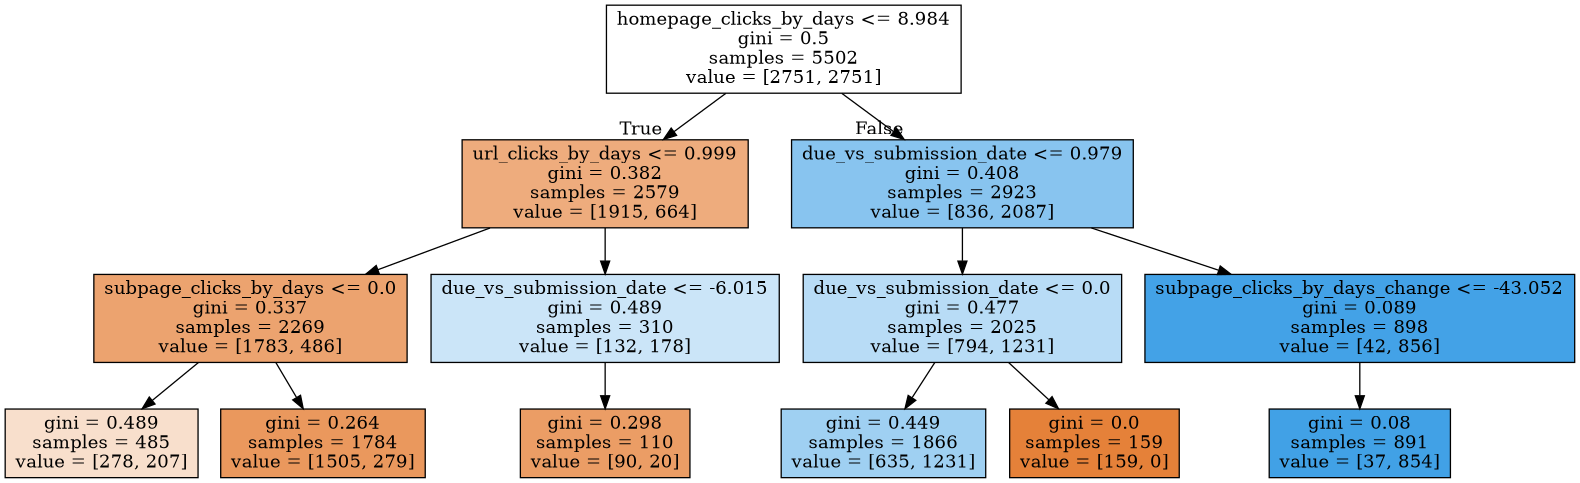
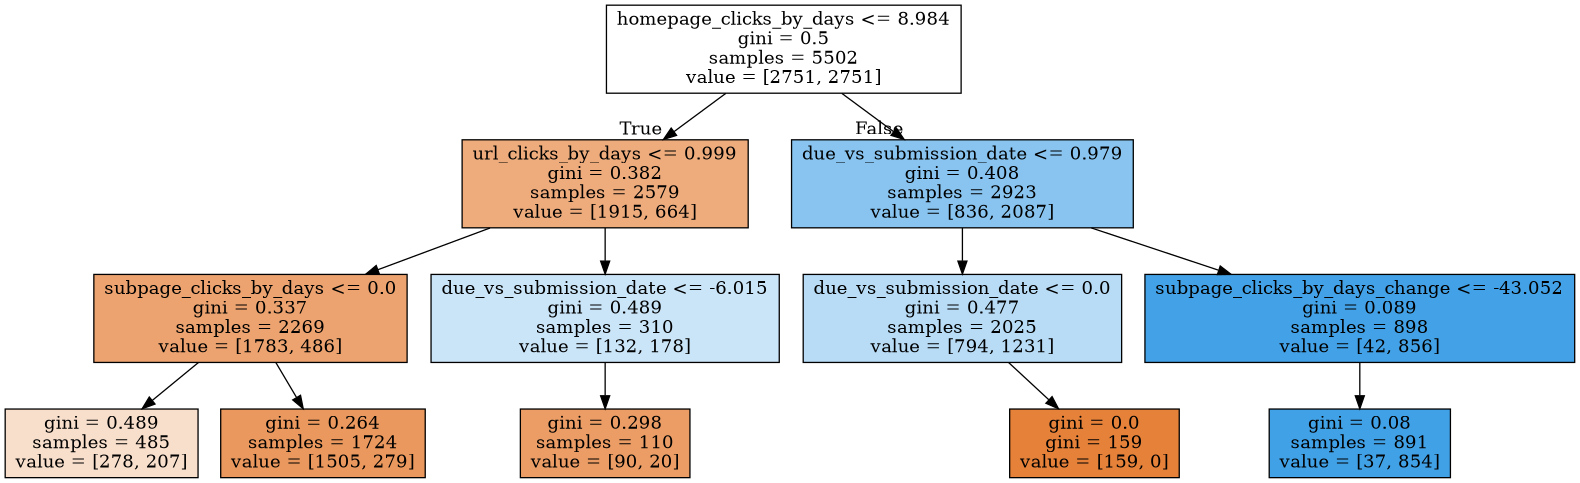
(323, 443) -> (323, 443)
(883, 443) -> none
(1094, 443) -> (1094, 443)
